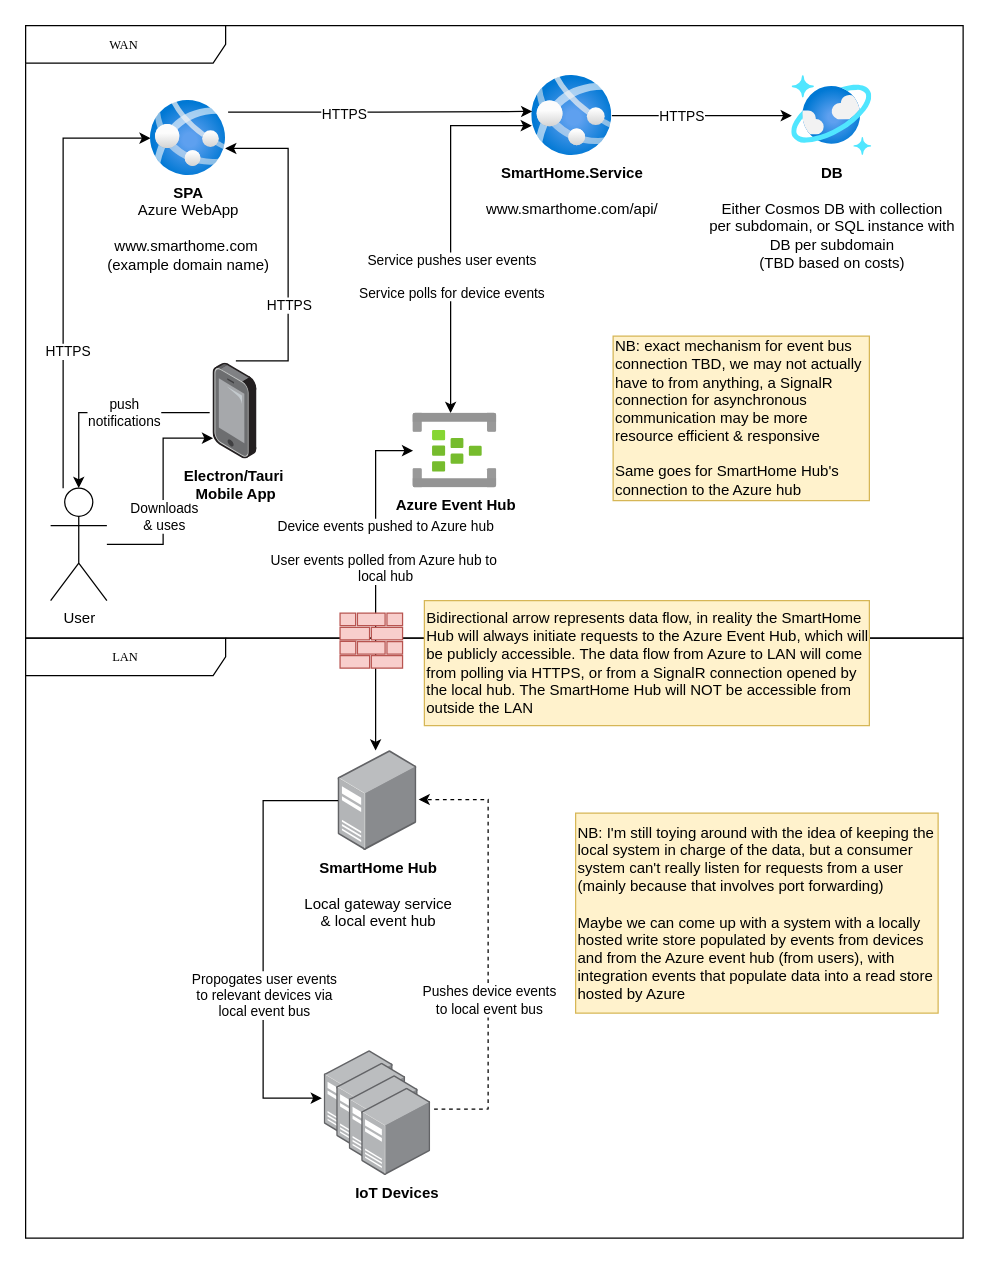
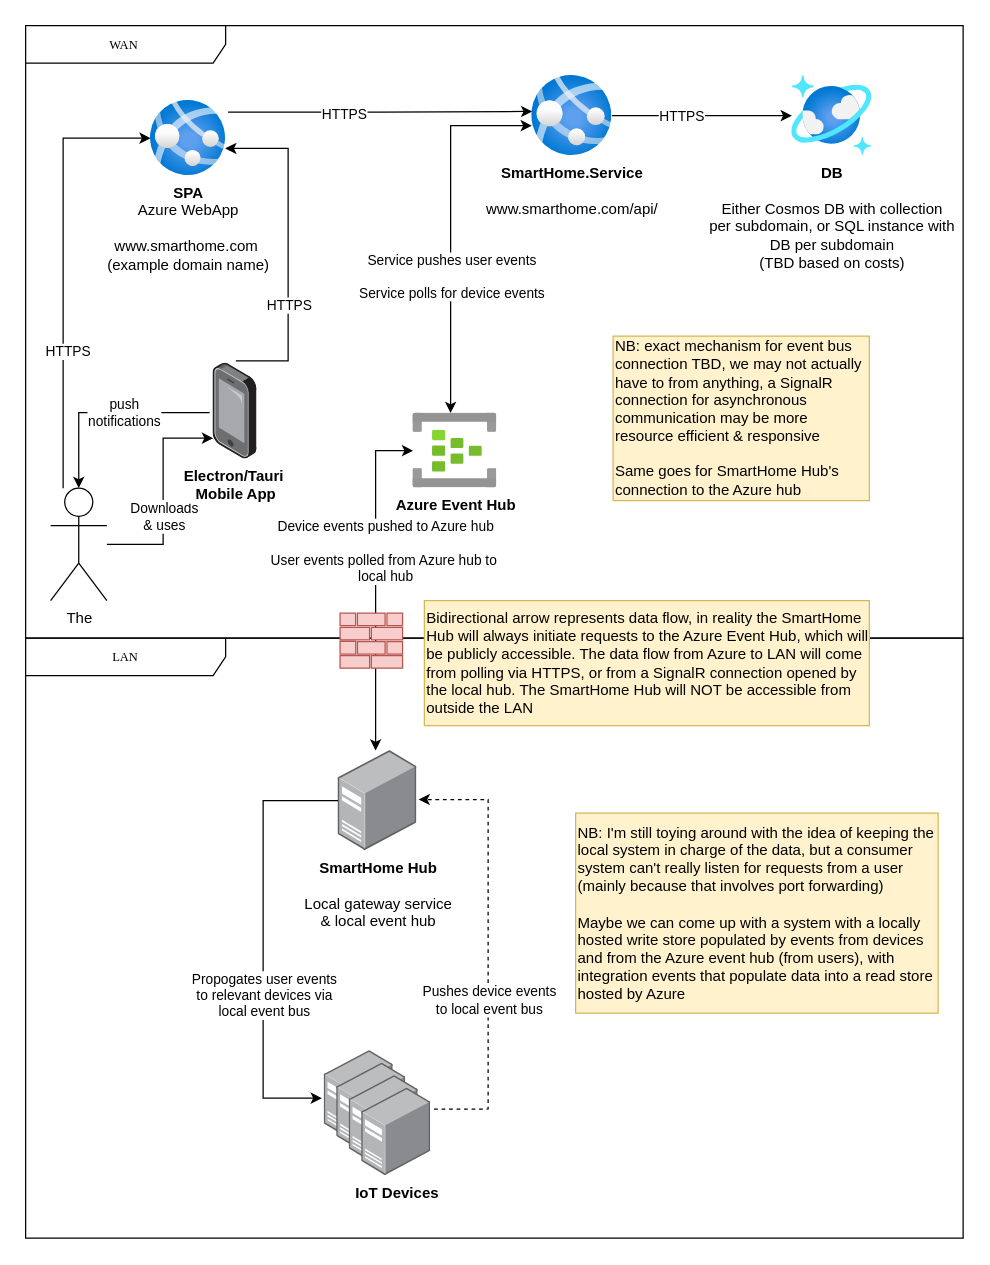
(80, 618) -> (80, 618)
